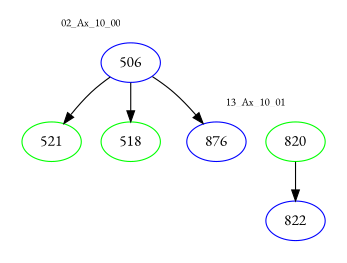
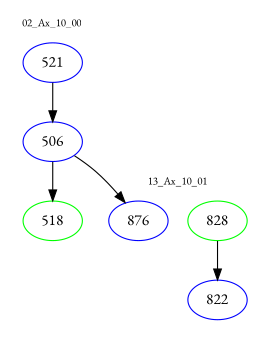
(89, 94) -> (53, 97)
(52, 142) -> (53, 63)
(296, 142) -> (218, 221)
